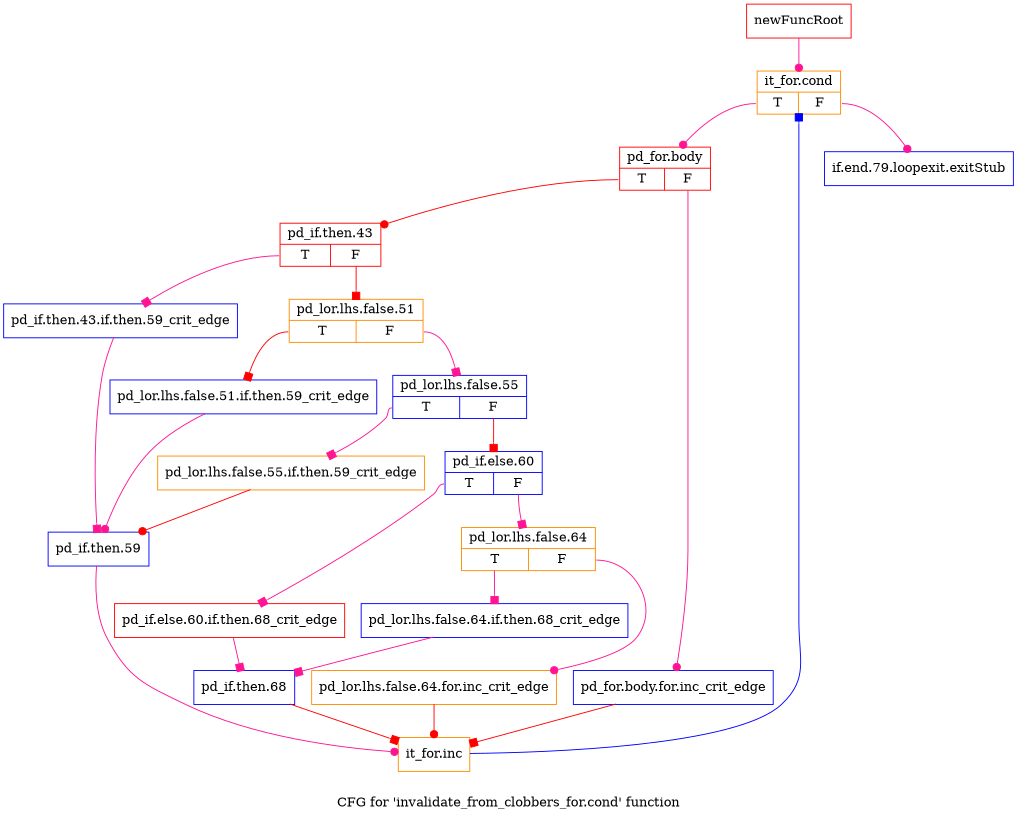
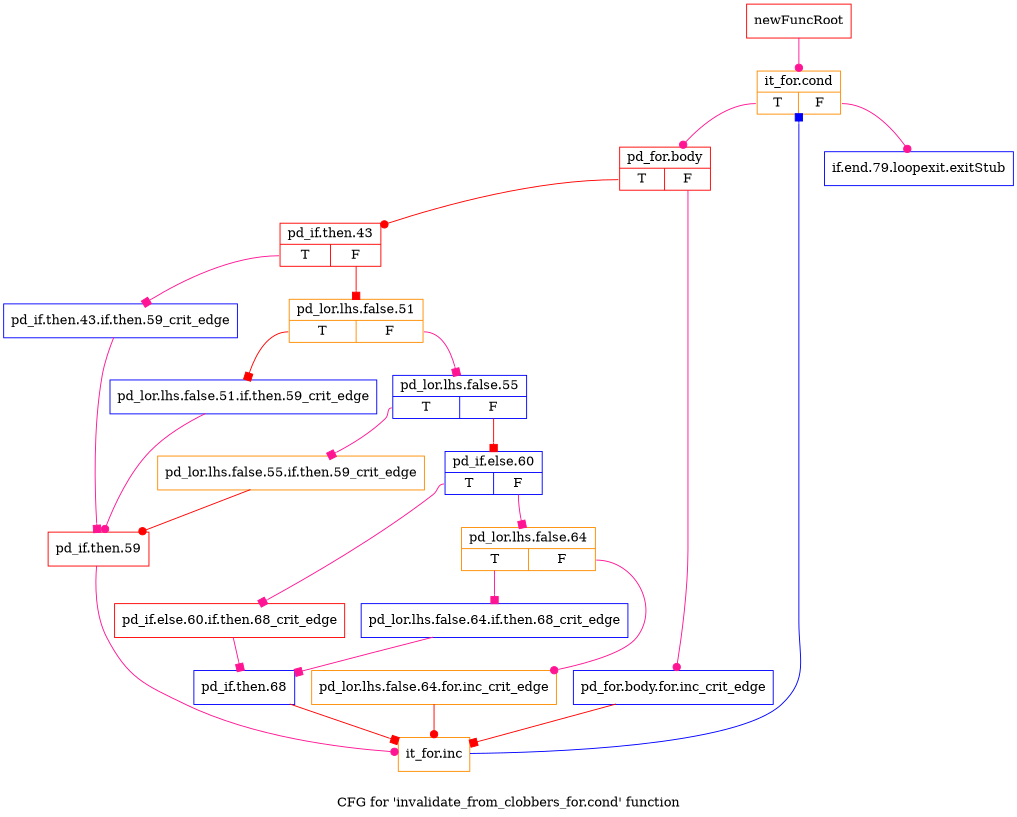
(99, 549) -> (99, 549)
